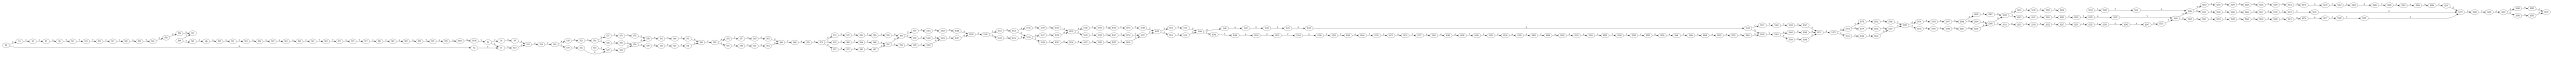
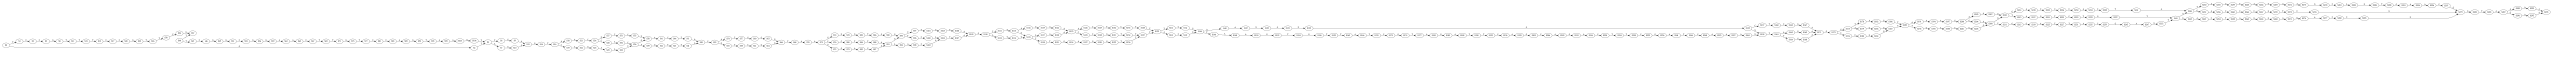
none -> (2076, 10)
(487, 48) -> (481, 45)
(593, 54) -> (587, 48)
